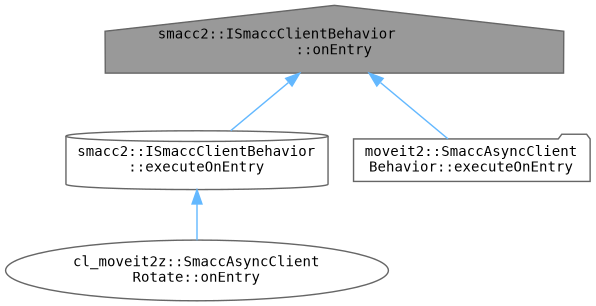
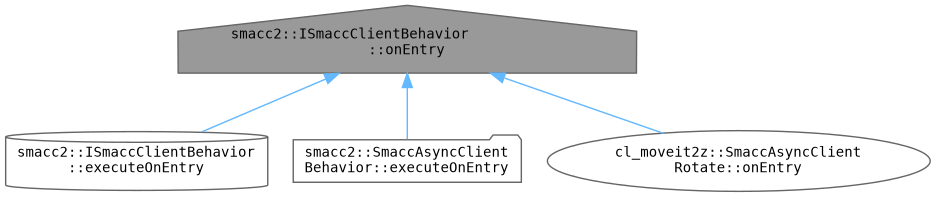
(472, 160) -> (407, 161)
(197, 222) -> (584, 106)
